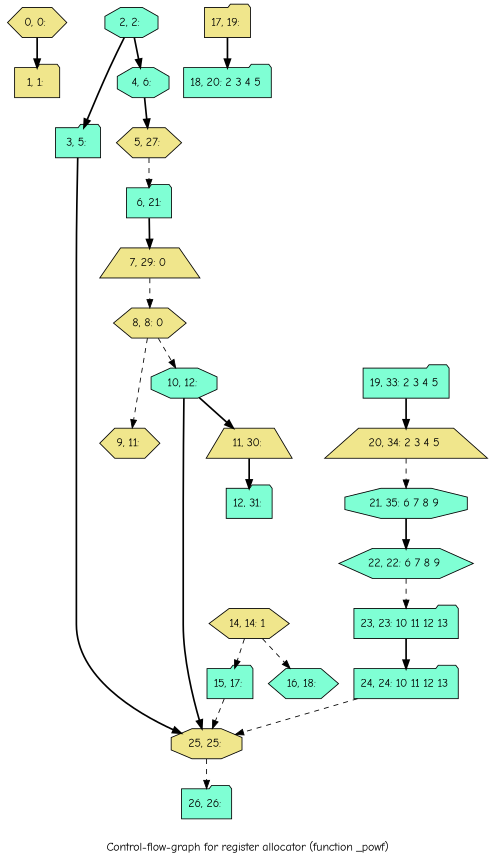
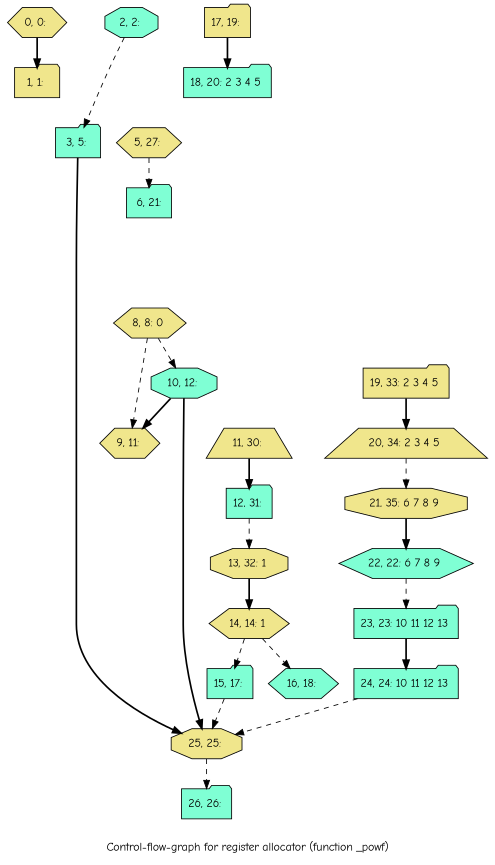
(105, 78) -> (105, 78)
(143, 83) -> none
(150, 263) -> none
(406, 383) -> (406, 383)
(213, 410) -> (160, 410)
(406, 503) -> (406, 503)
none -> (249, 563)
